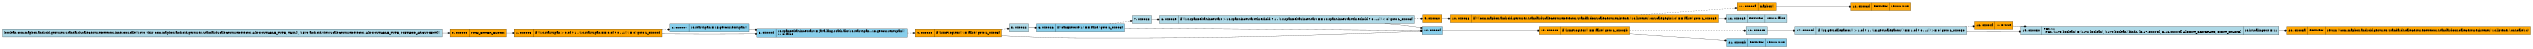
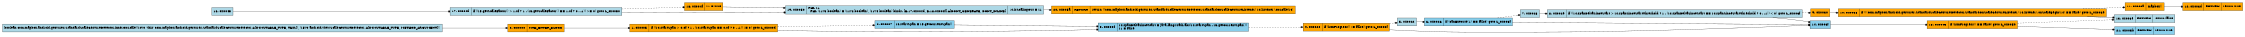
(1687, 31) -> (2065, 21)
